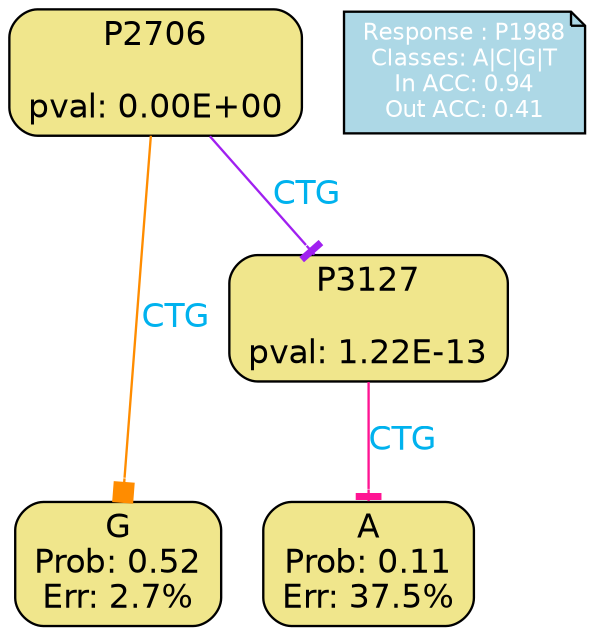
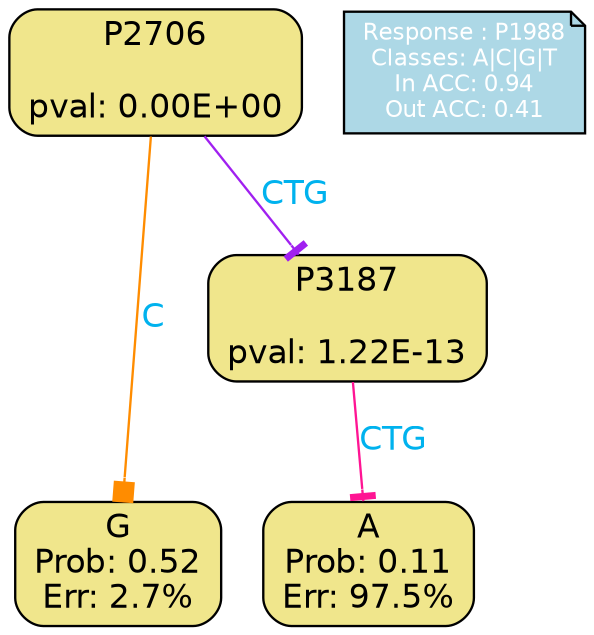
(176, 318) -> (153, 318)
(369, 318) -> (348, 318)
(369, 564) -> (369, 564)
